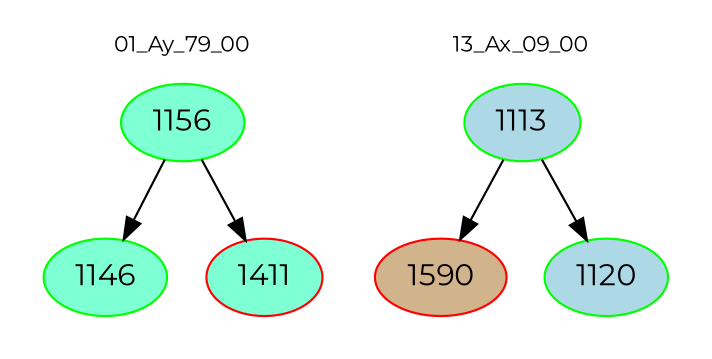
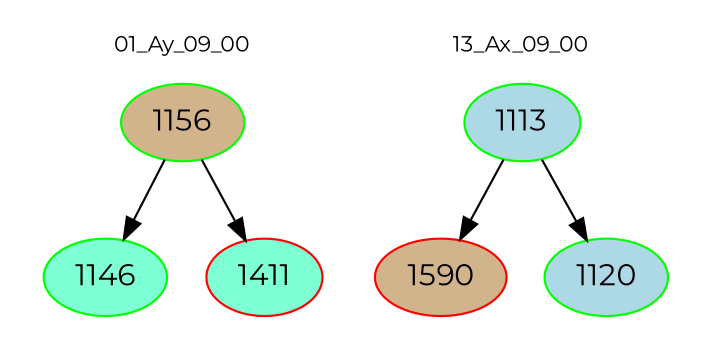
(183, 46) -> (183, 46)
(183, 123) -> (183, 123)
